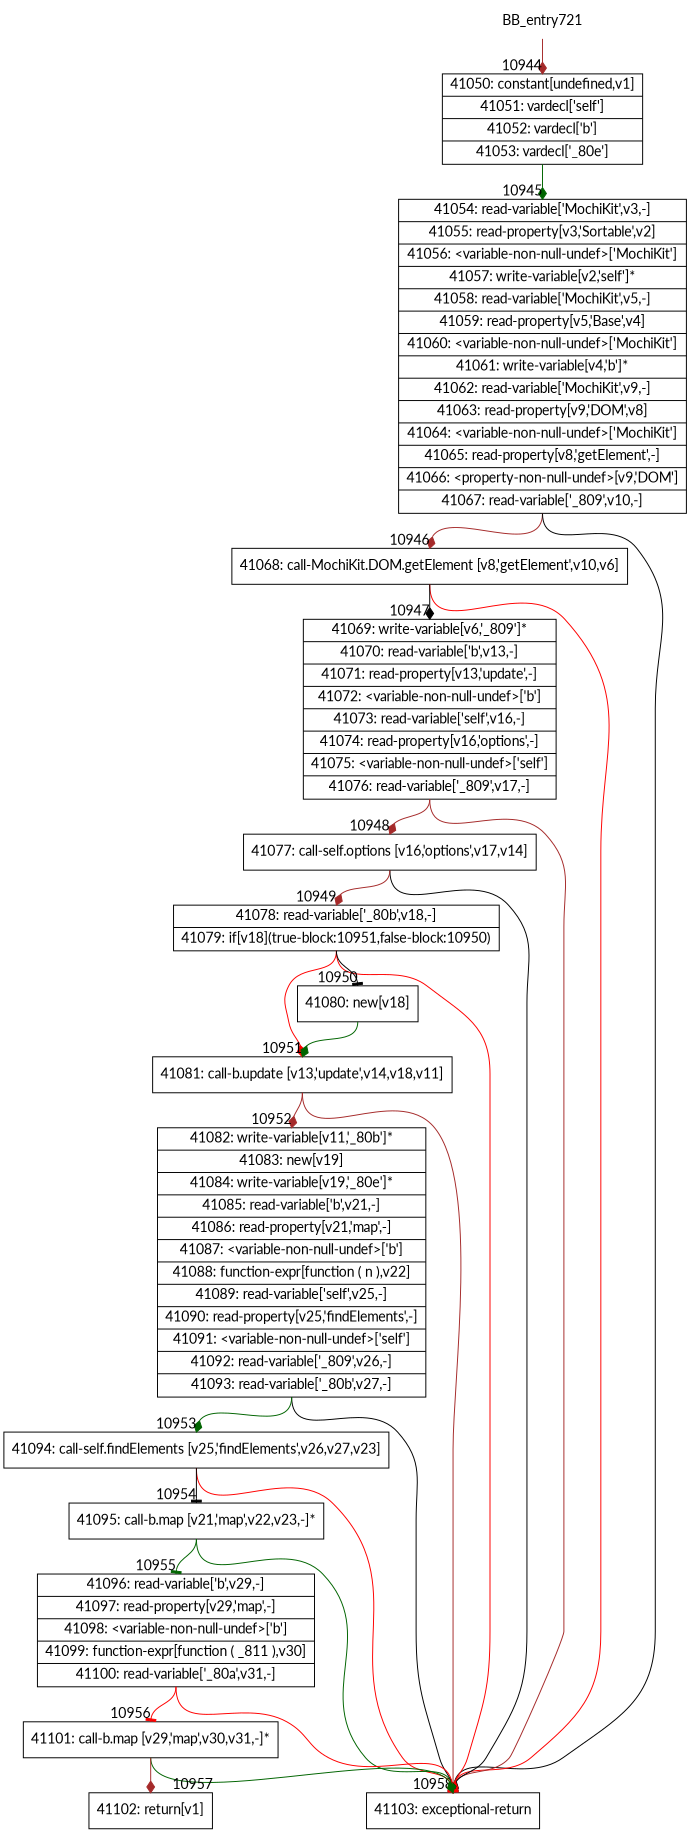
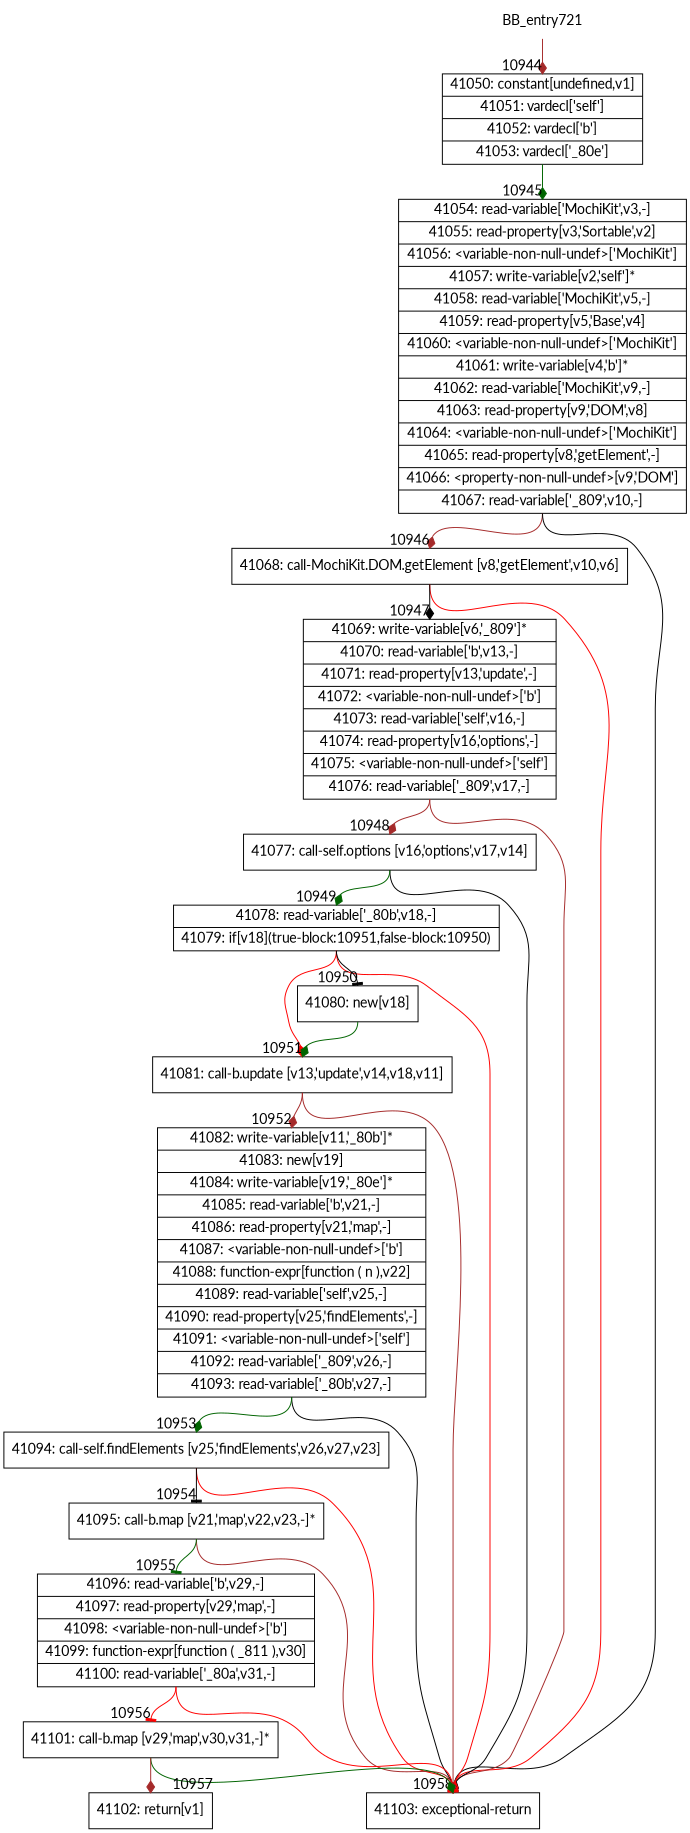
(369, 887) -> (369, 887)
(347, 1638) -> (347, 1638)
